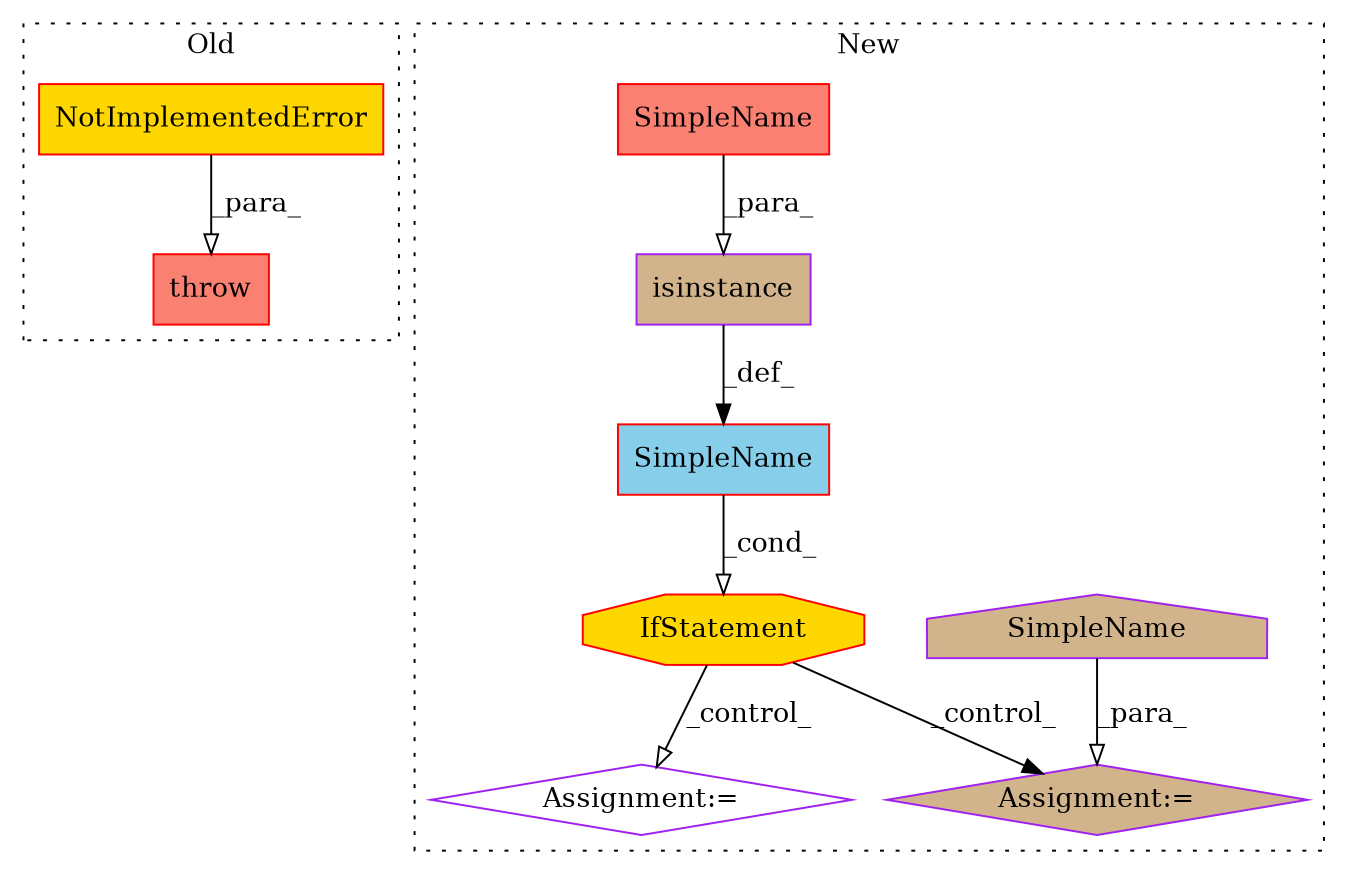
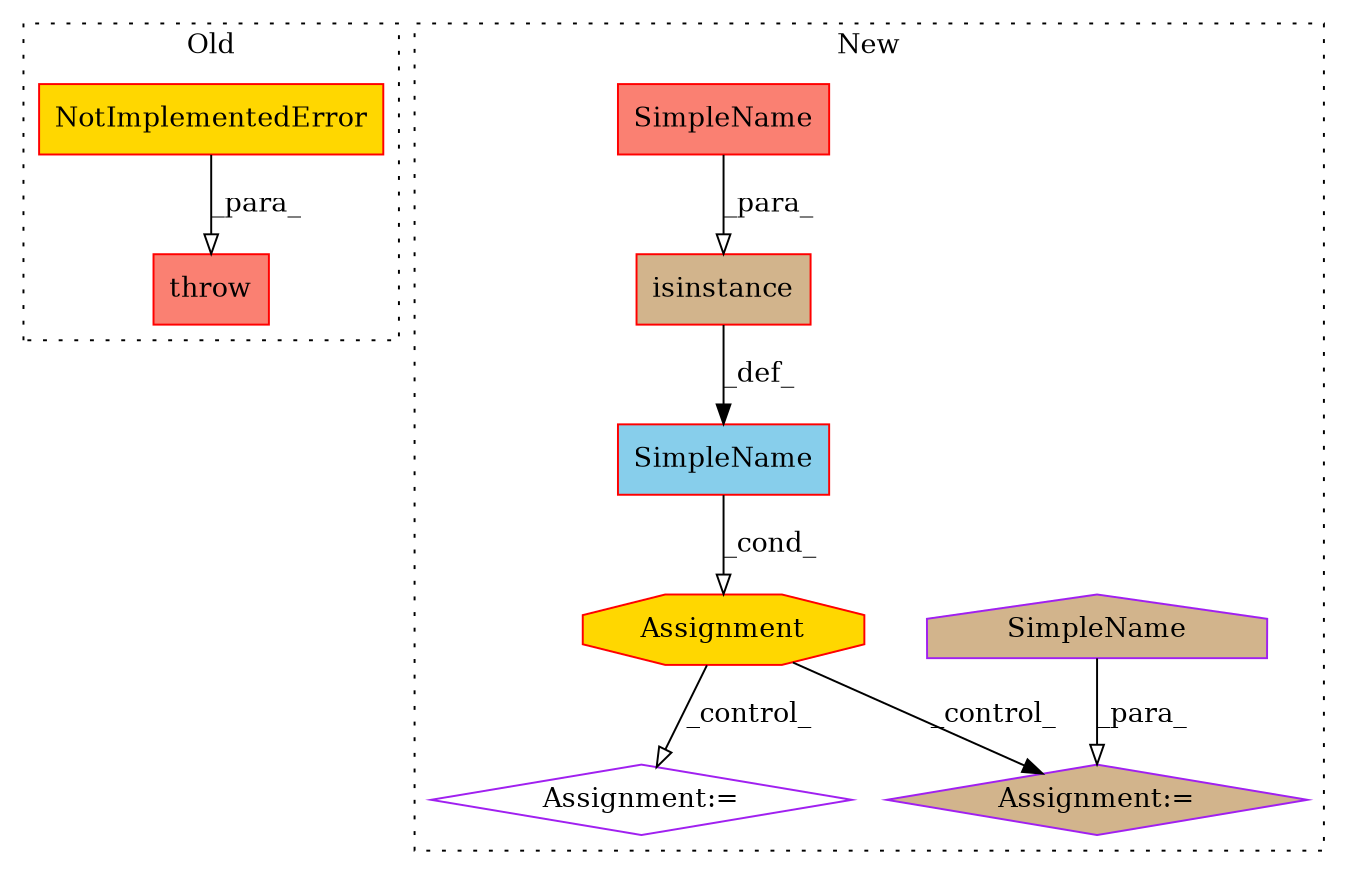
(724, 289) -> (724, 289)
(724, 630) -> (724, 630)
